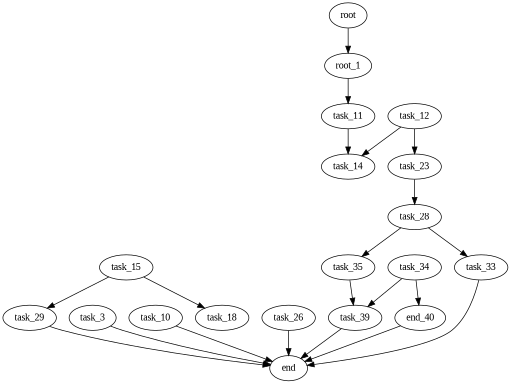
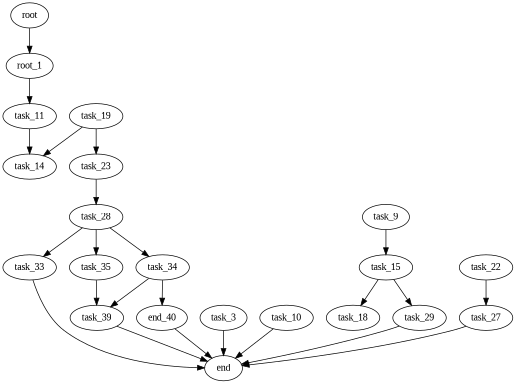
(415, 116) -> (96, 116)
none -> (386, 217)
none -> (127, 240)
none -> (486, 267)
(289, 318) -> (486, 318)
